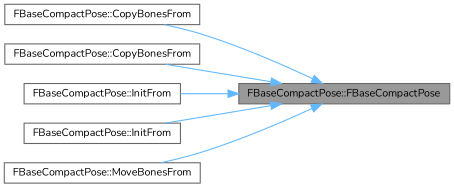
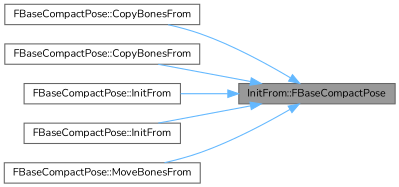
(344, 94) -> (317, 94)
